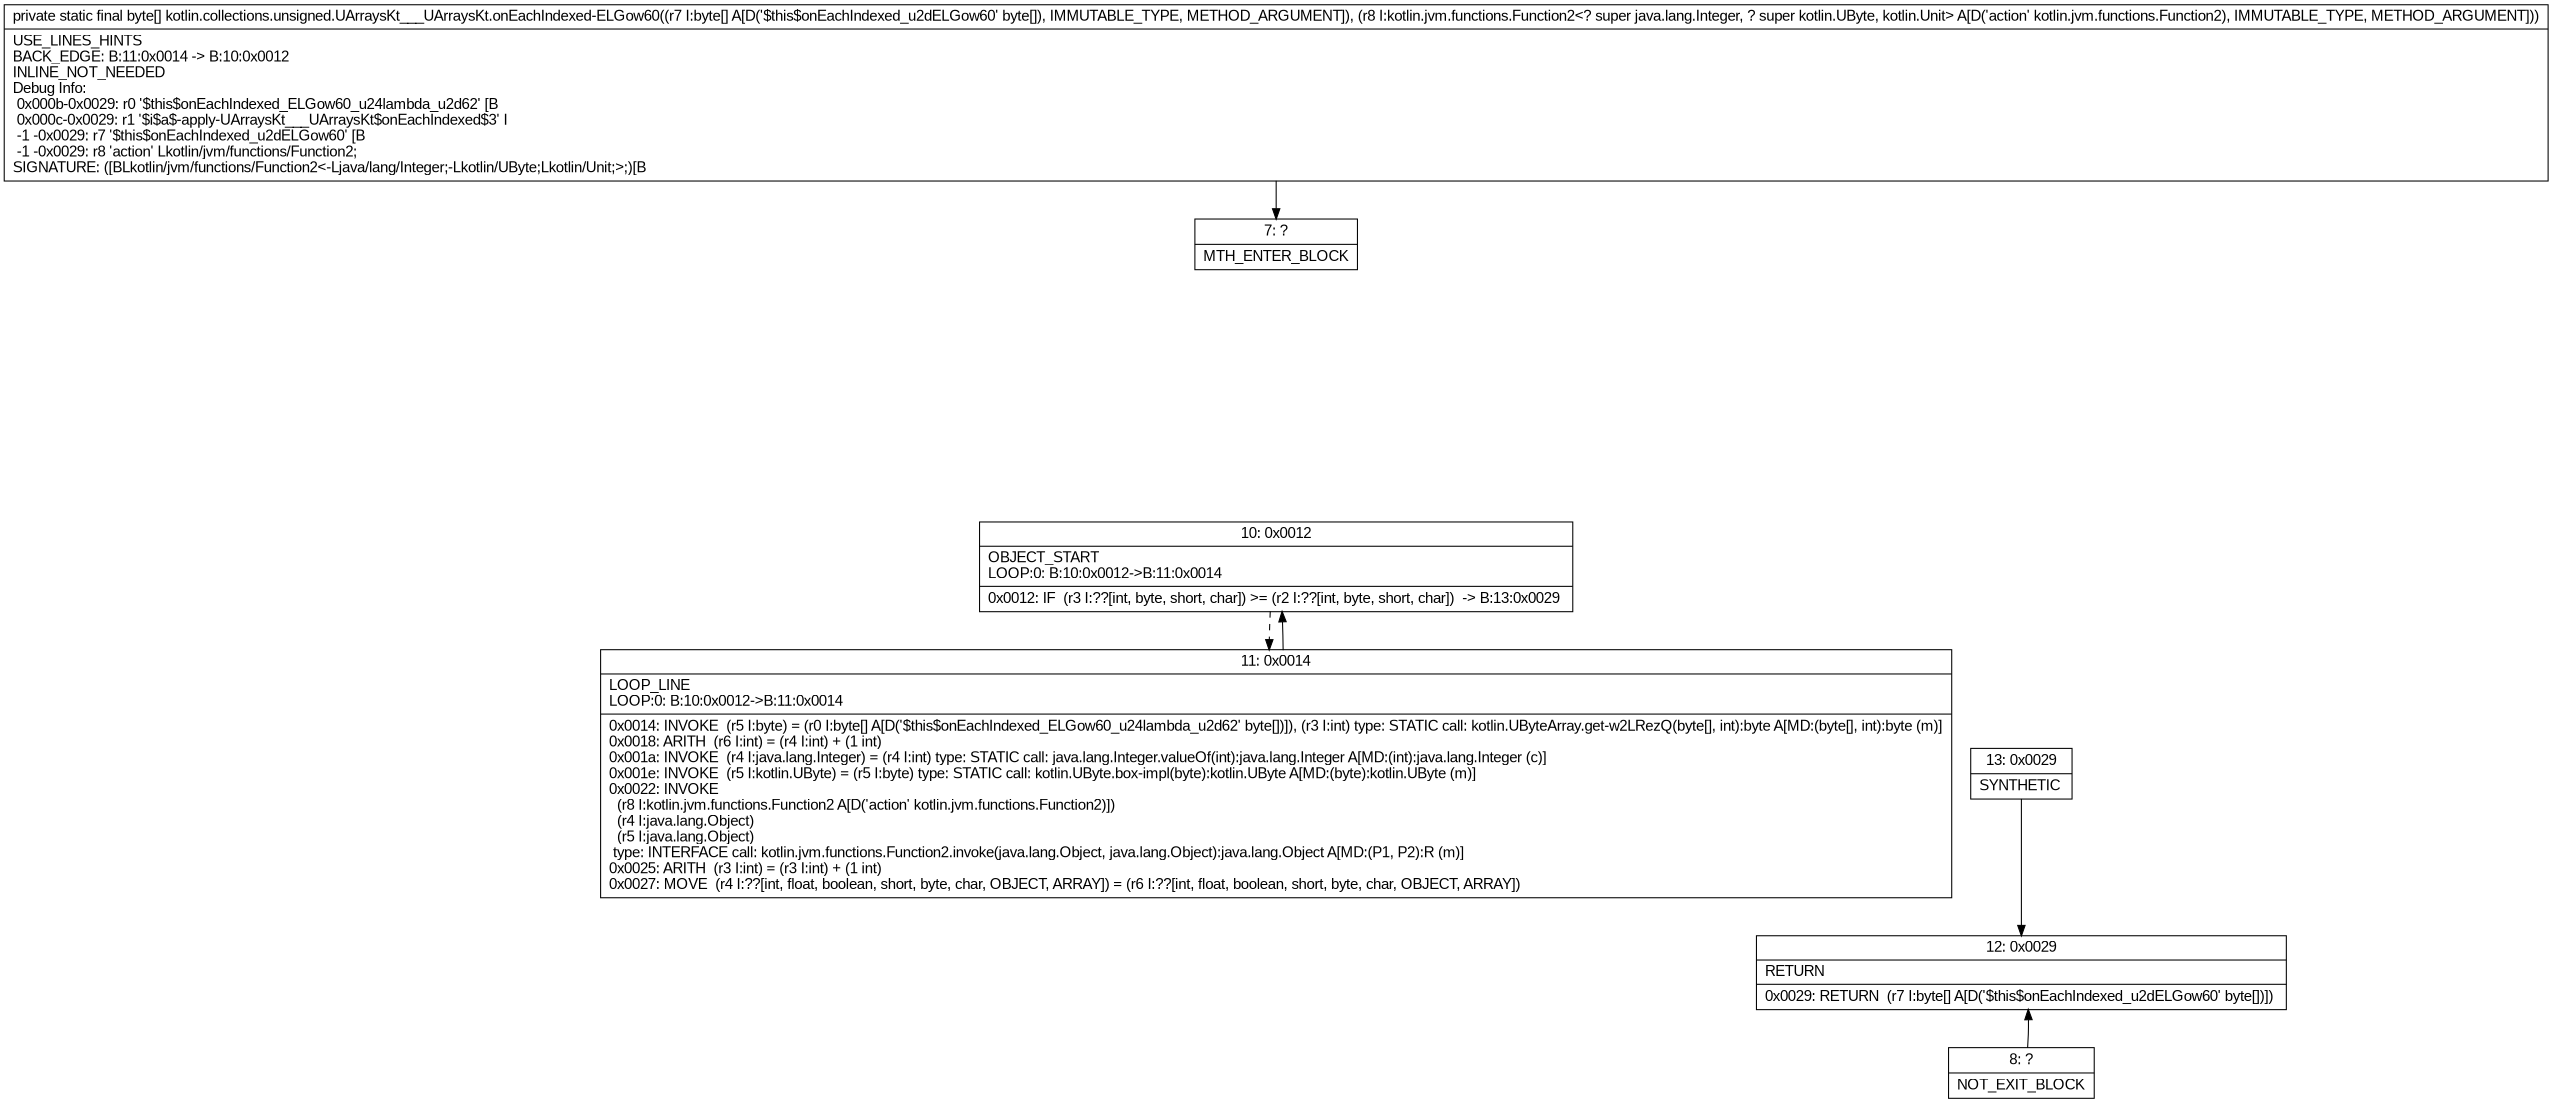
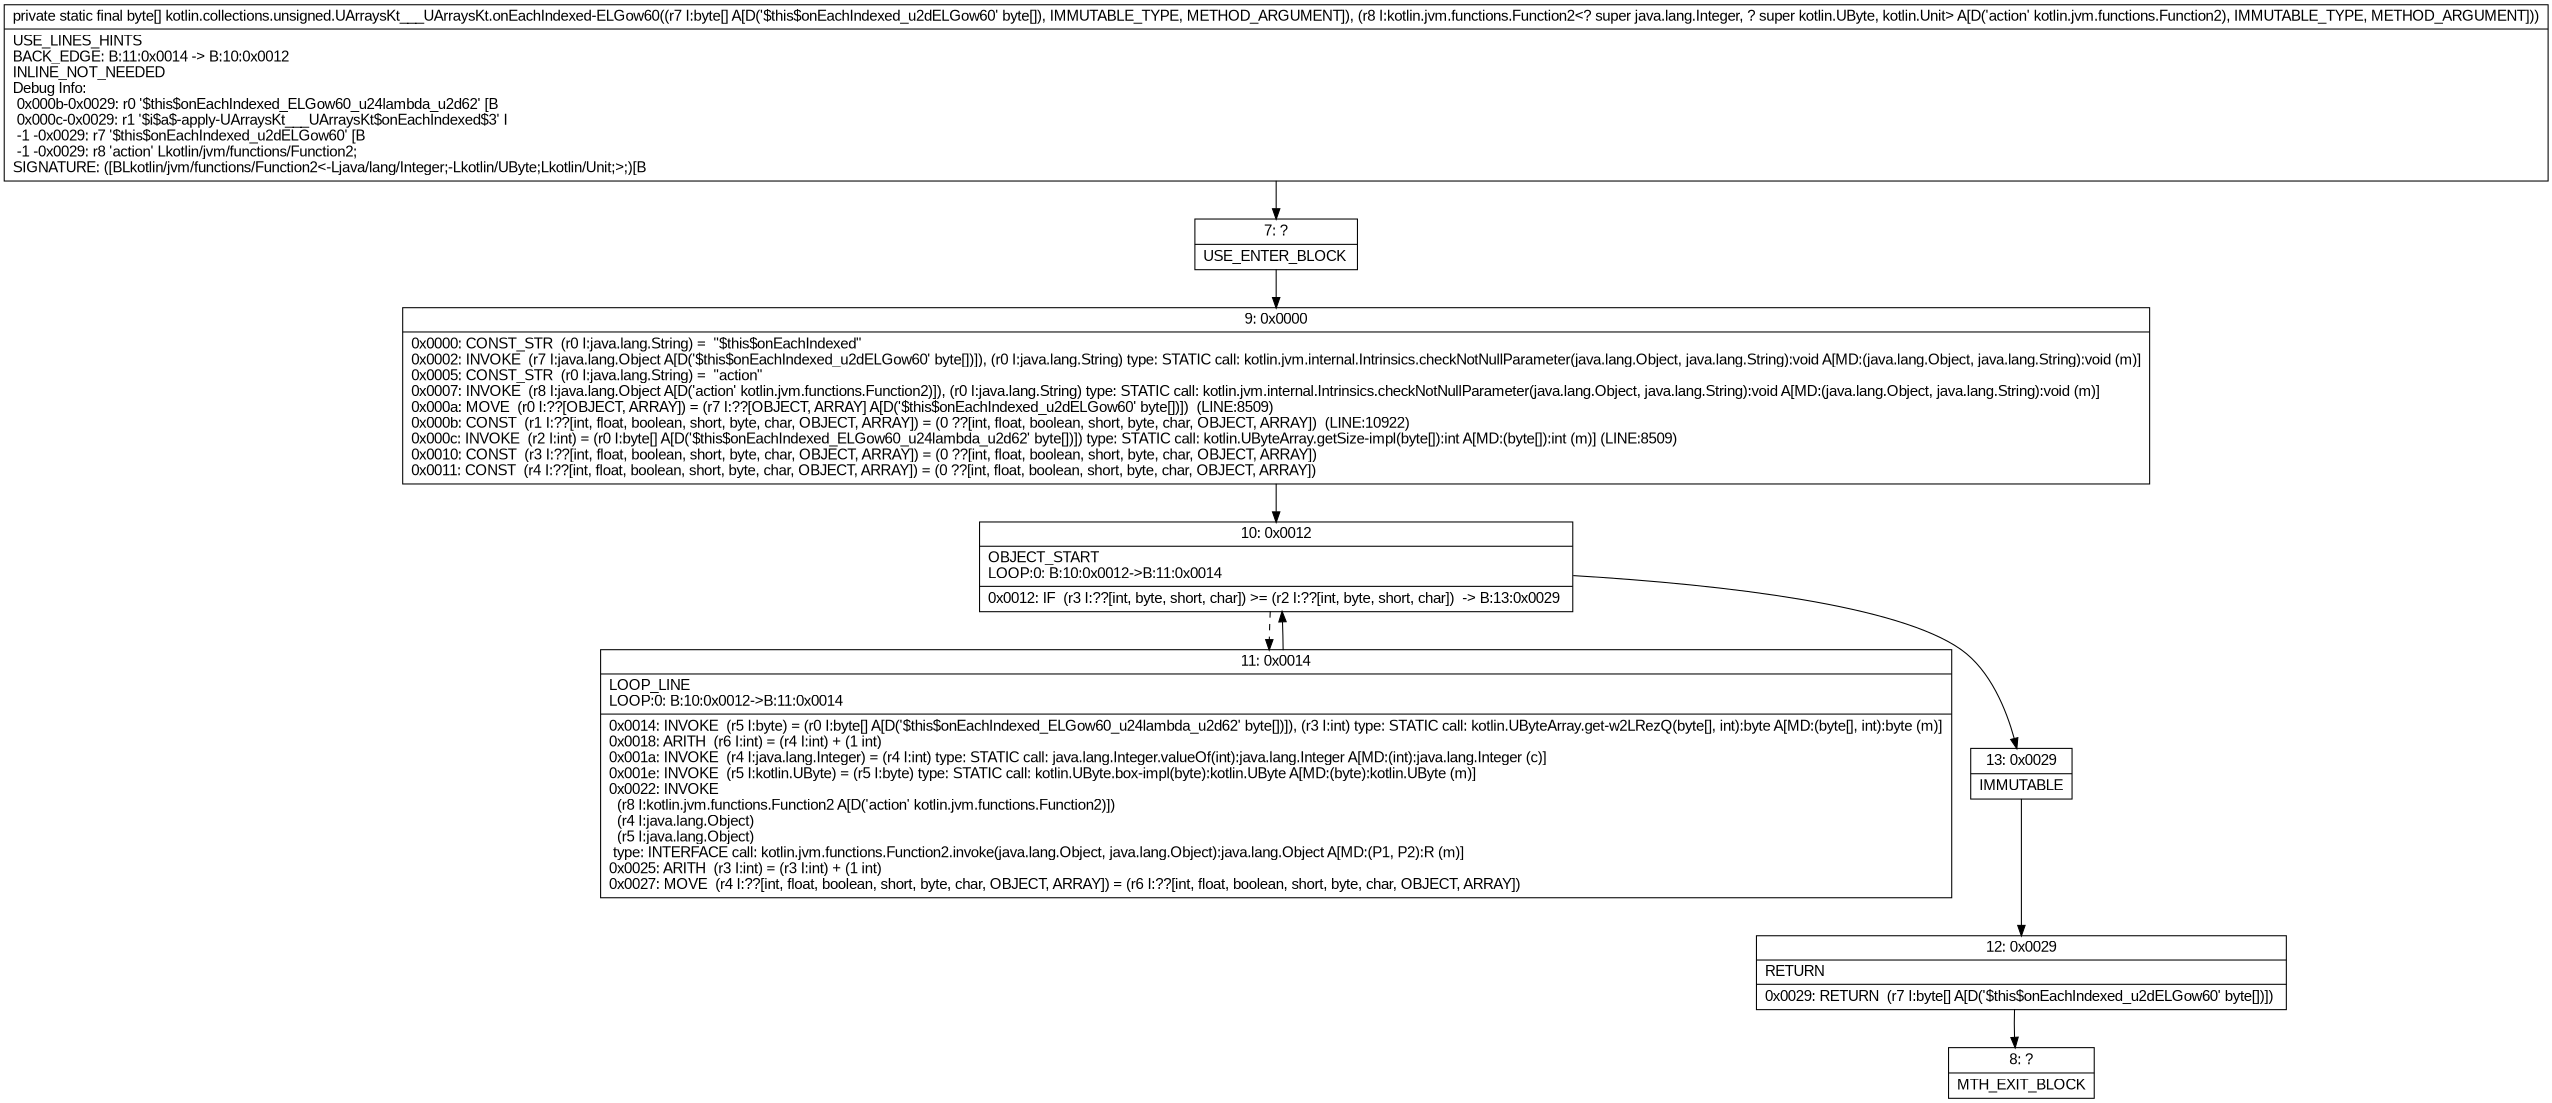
(1276, 256) -> (1275, 256)
none -> (1276, 396)
none -> (1823, 604)
(2020, 786) -> (2021, 786)
(2028, 1034) -> (2014, 1023)
(2021, 1085) -> (2021, 1085)
